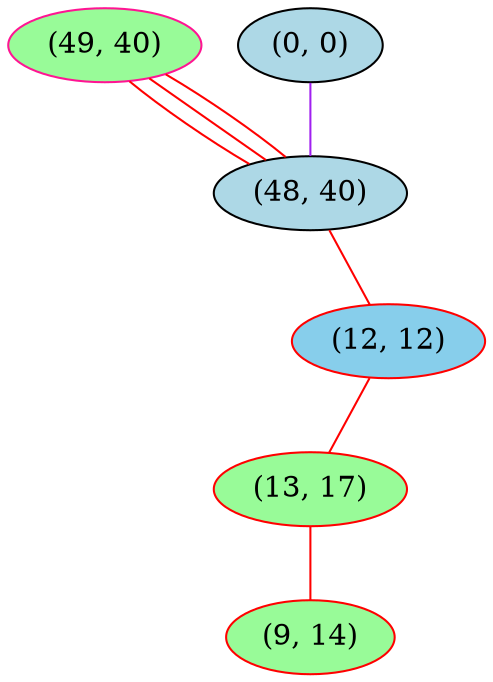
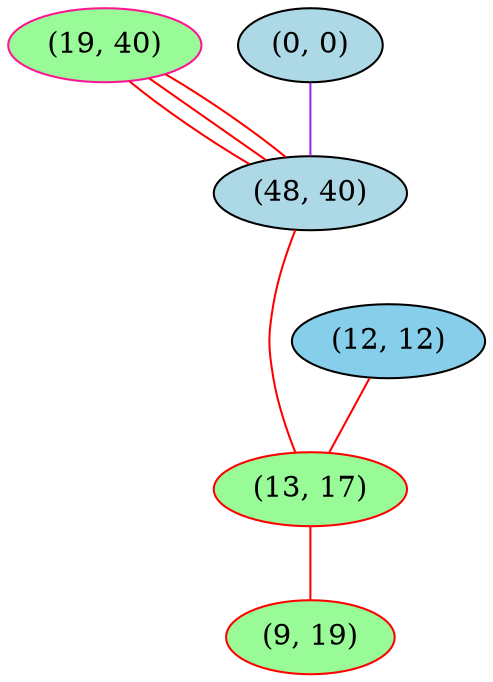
(105, 45) -> (105, 45)
(350, 267) -> (269, 341)
(388, 341) -> (388, 341)
(310, 637) -> (310, 637)
